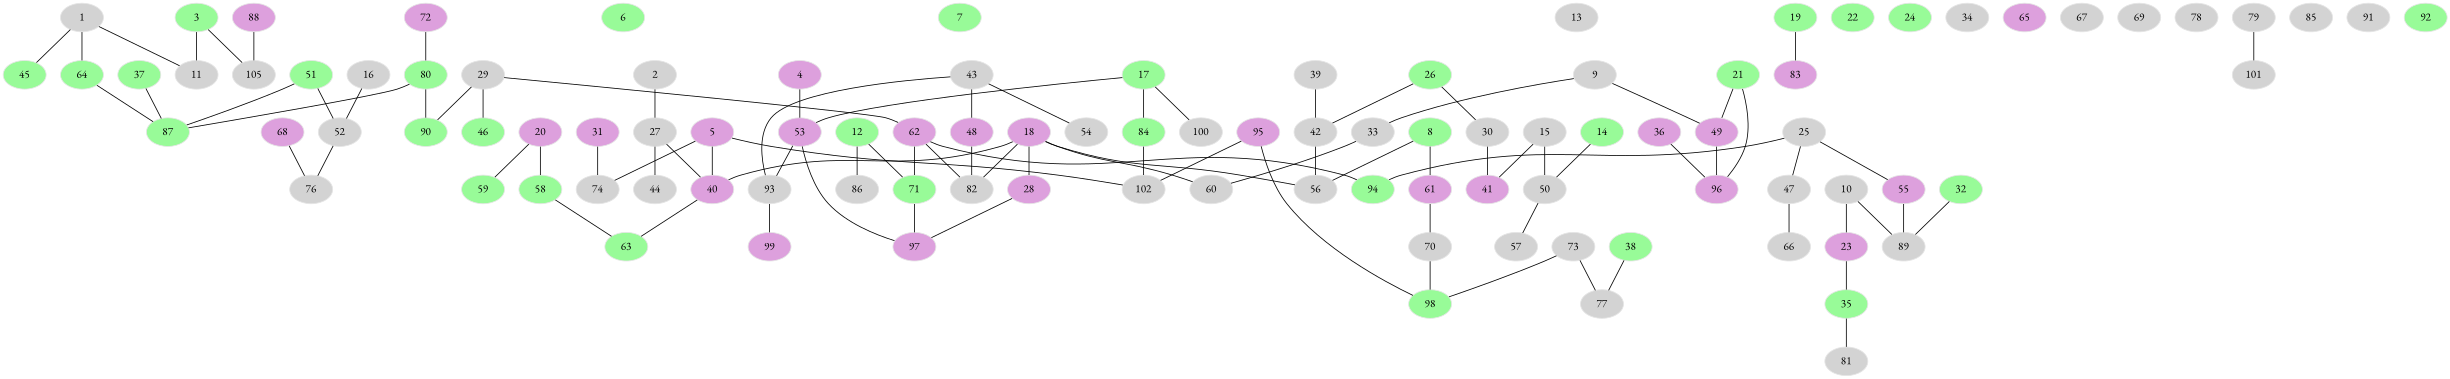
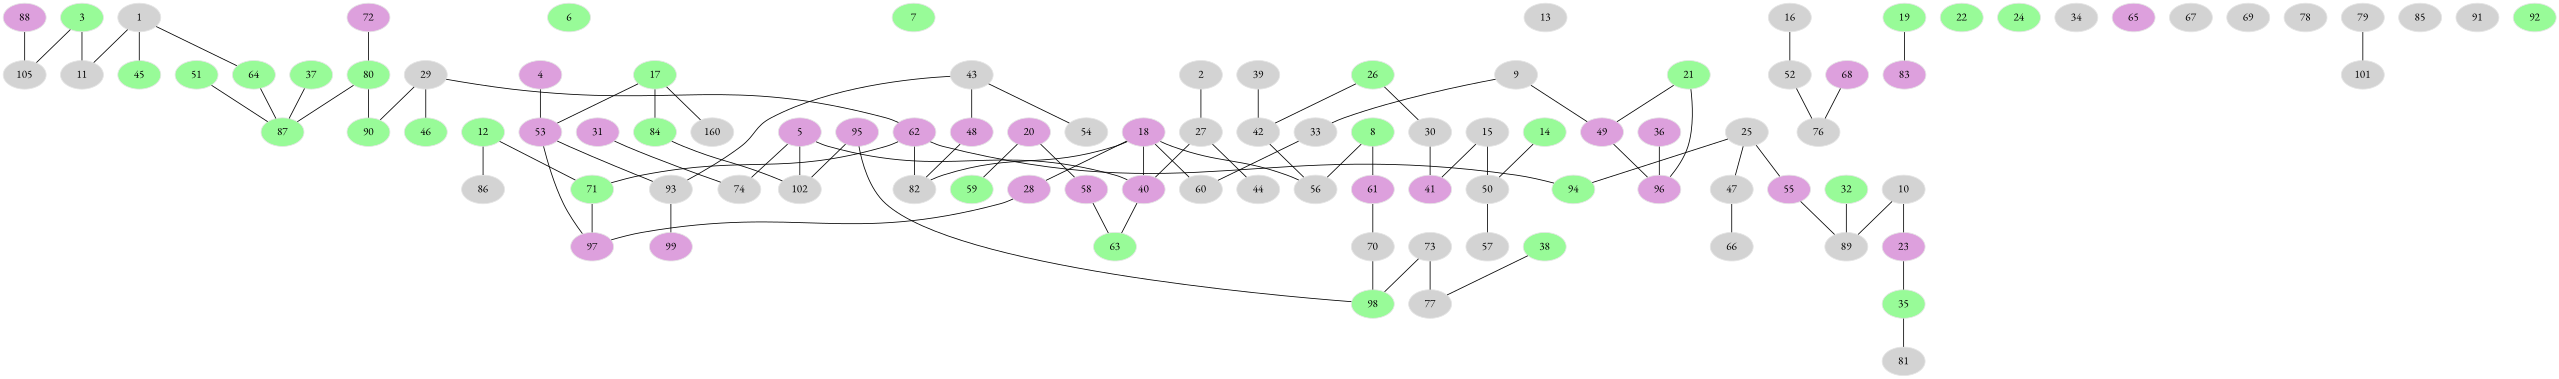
(323, 99) -> none
(1201, 132) -> (712, 132)
(540, 189) -> (1086, 189)
